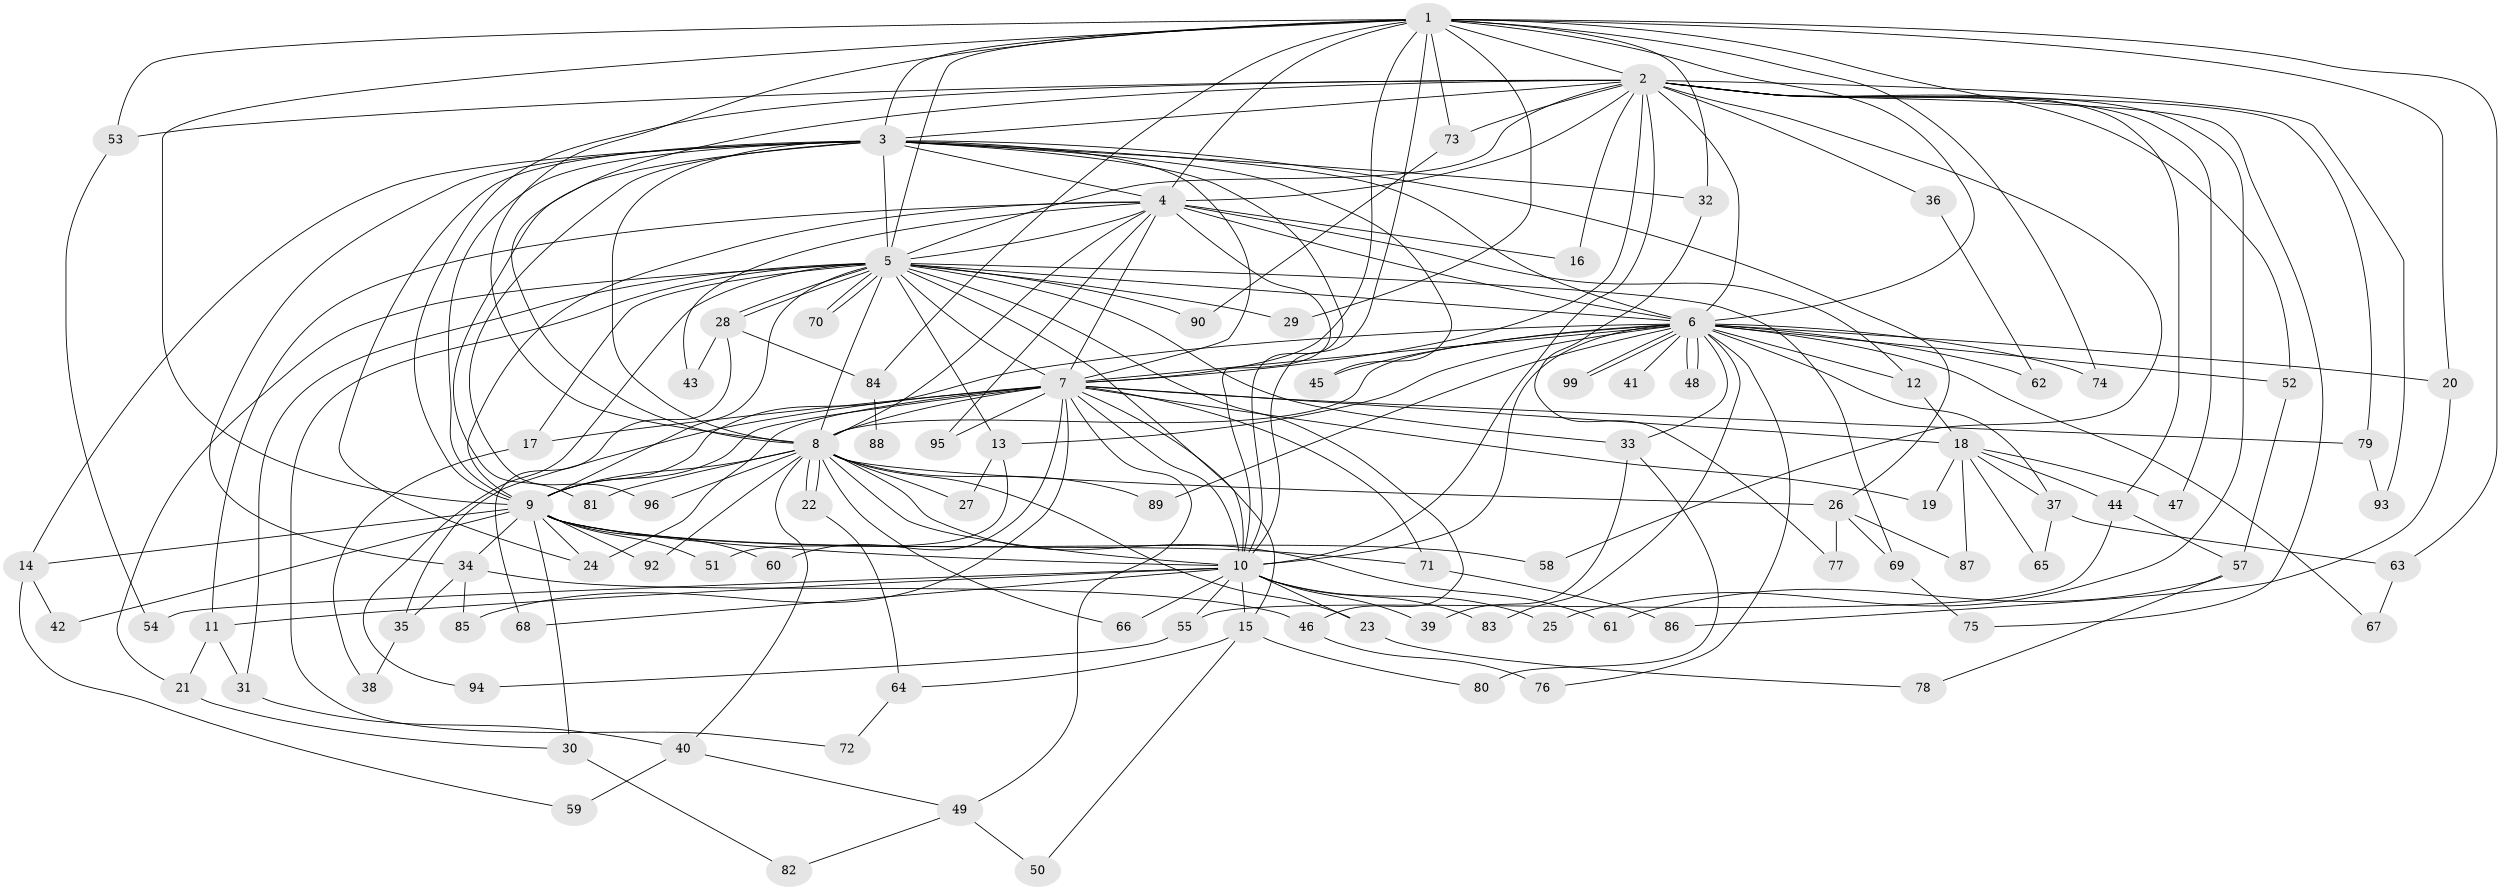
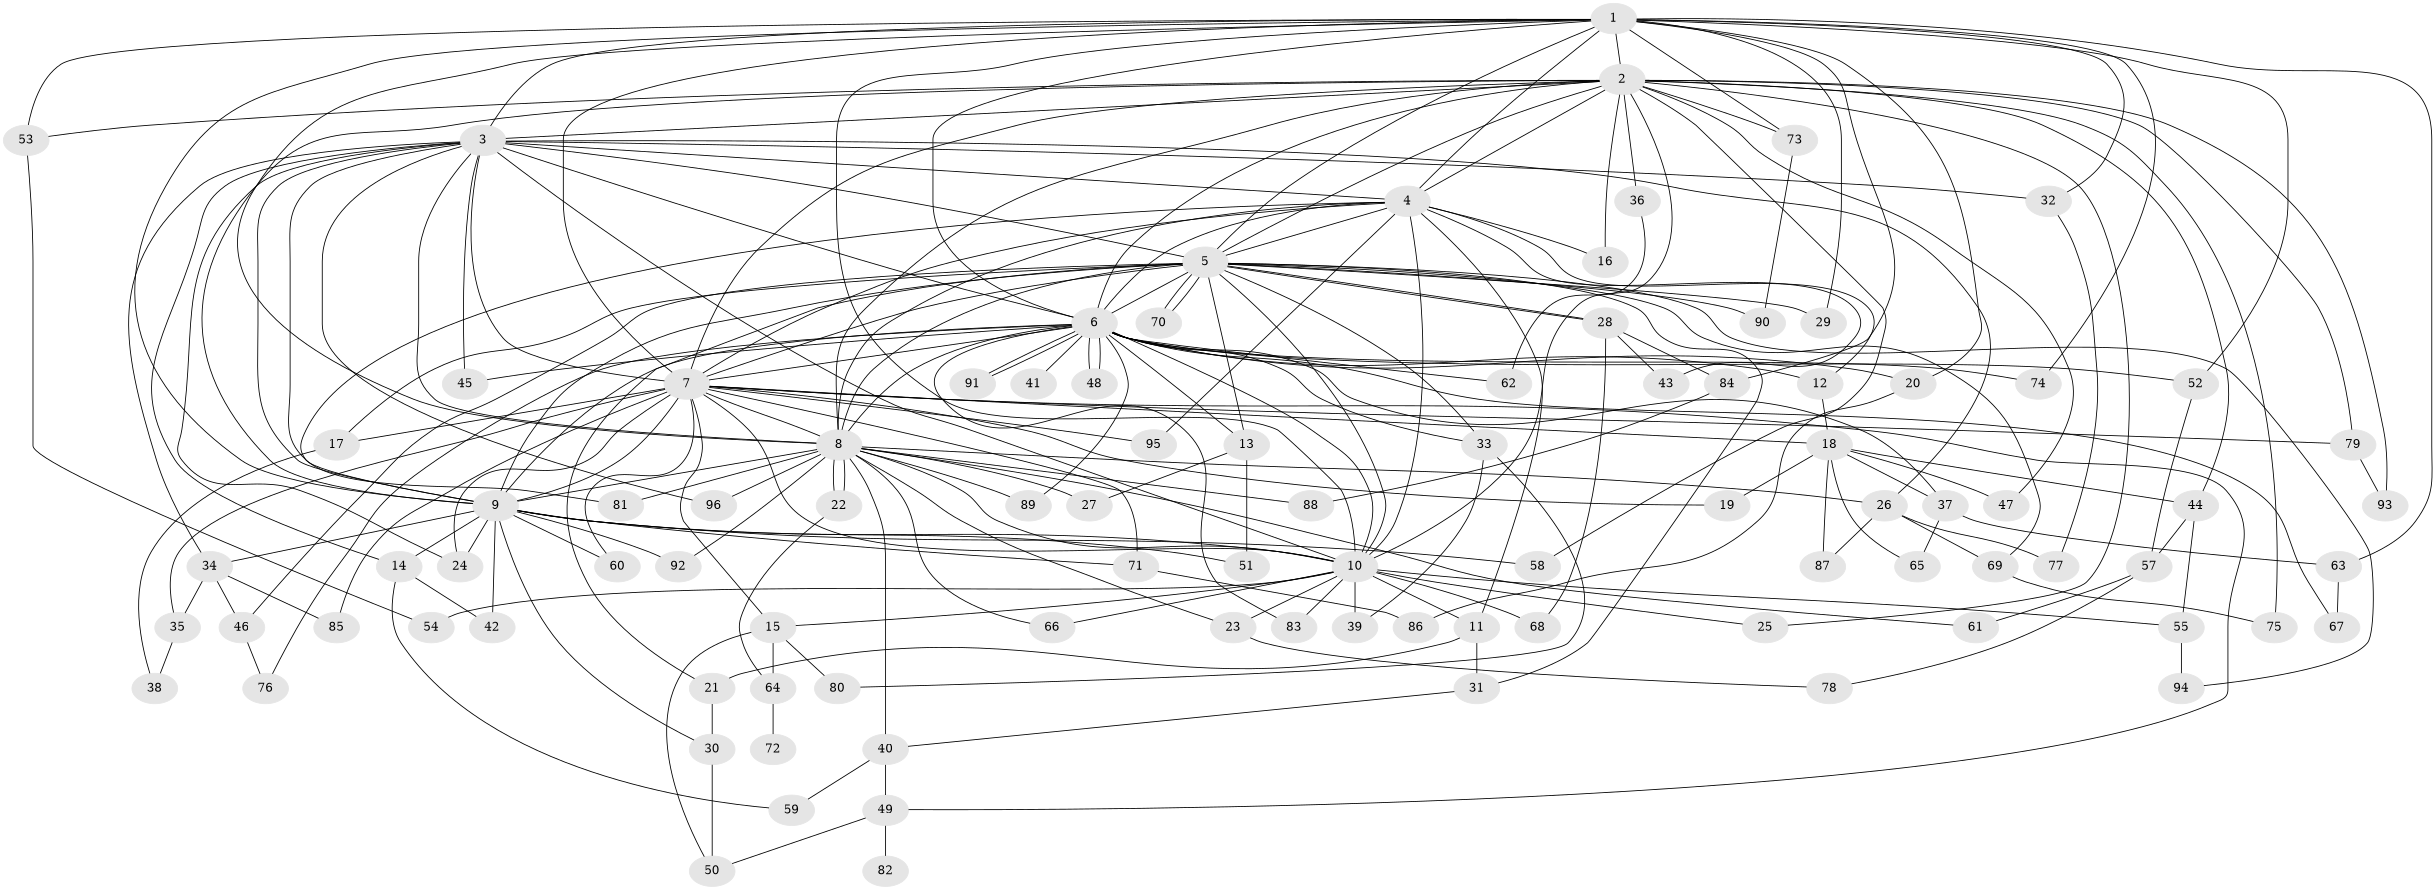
(1571, 384) -> (973, 384)
none -> (1161, 486)
(291, 524) -> none
(680, 810) -> (712, 810)
